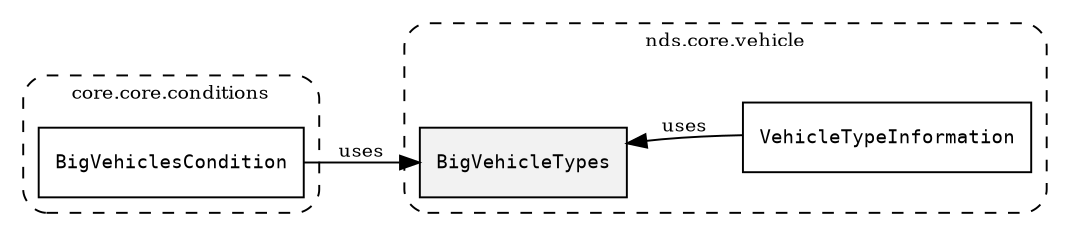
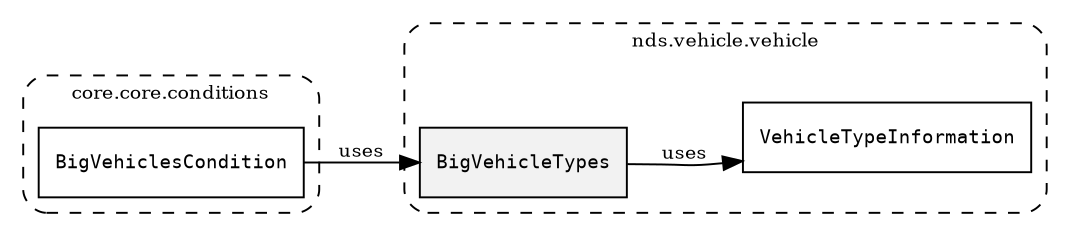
(726, 42) -> (726, 42)
(695, 137) -> (675, 165)
